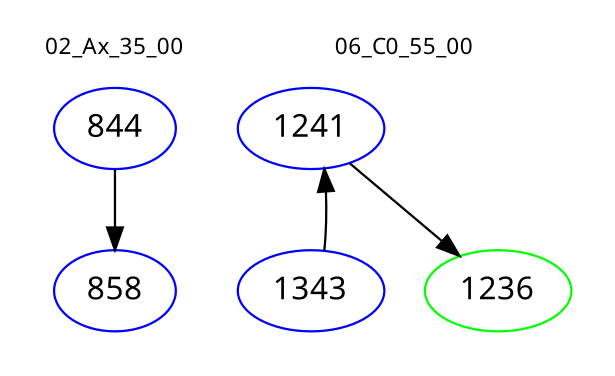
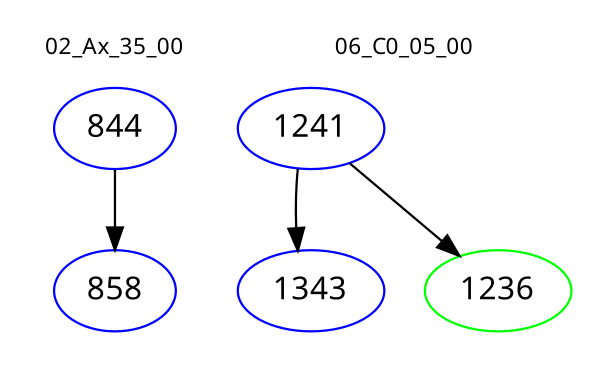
(405, 48) -> (405, 48)
(326, 221) -> (296, 198)
